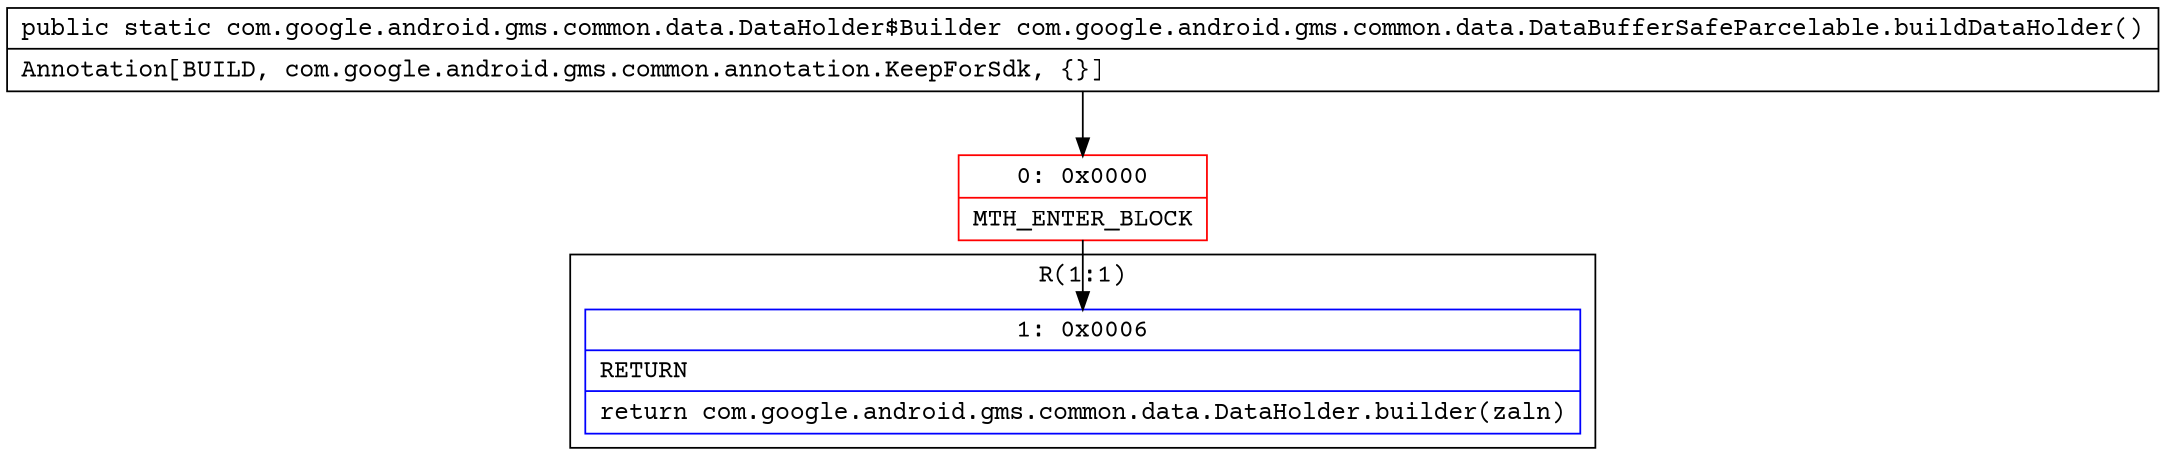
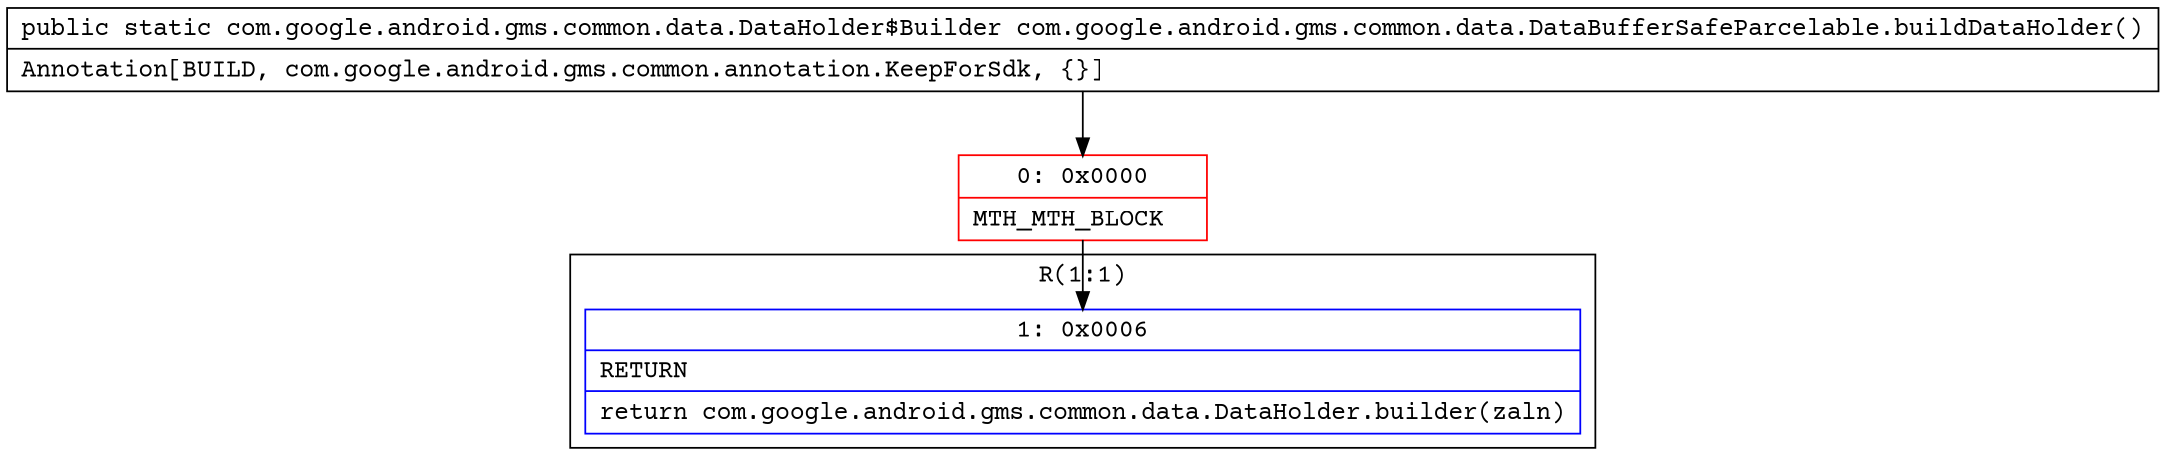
(1083, 218) -> (1069, 218)
